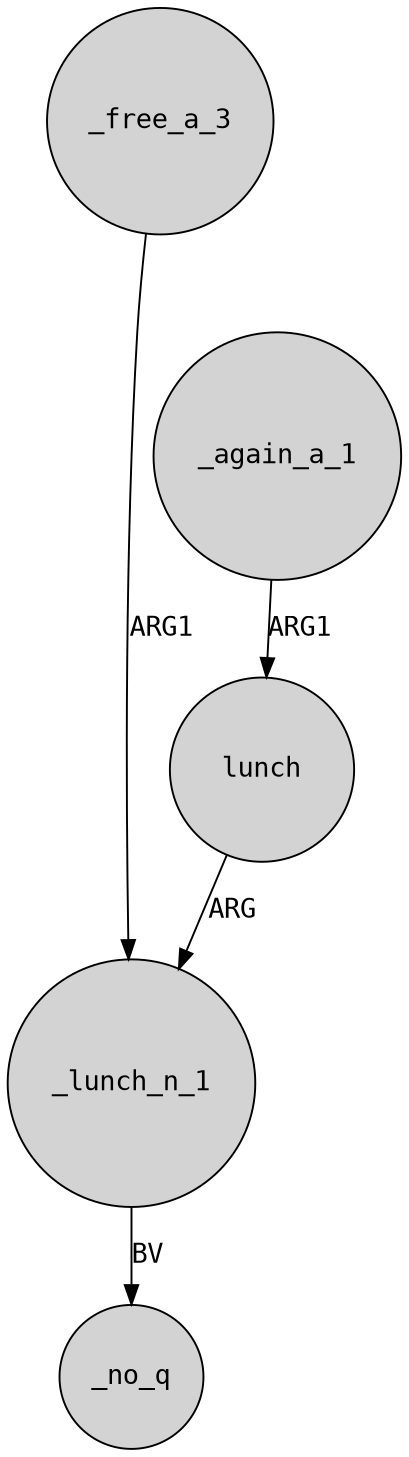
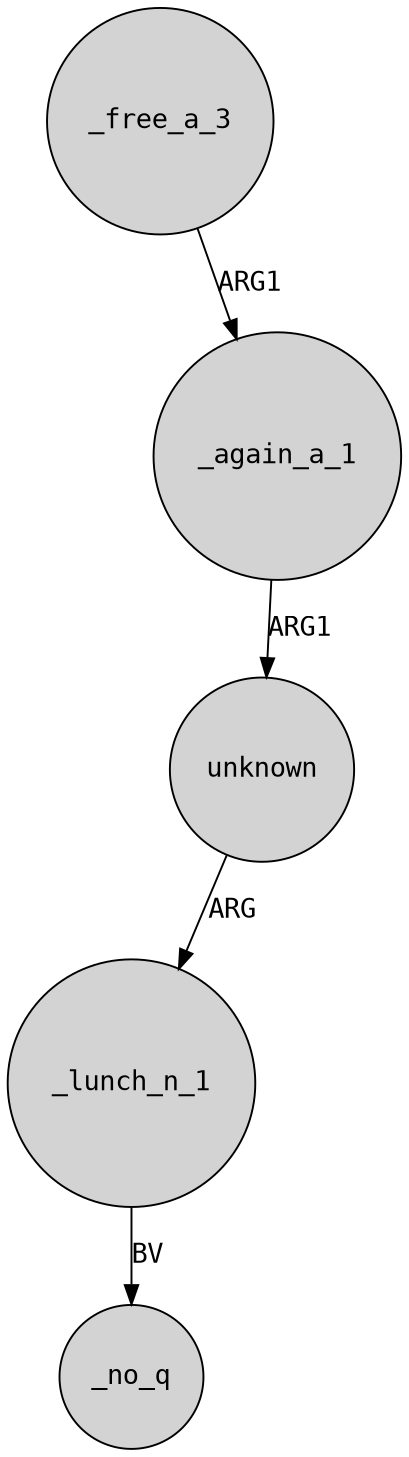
(128, 586) -> (214, 275)
(262, 770) -> (262, 770)
